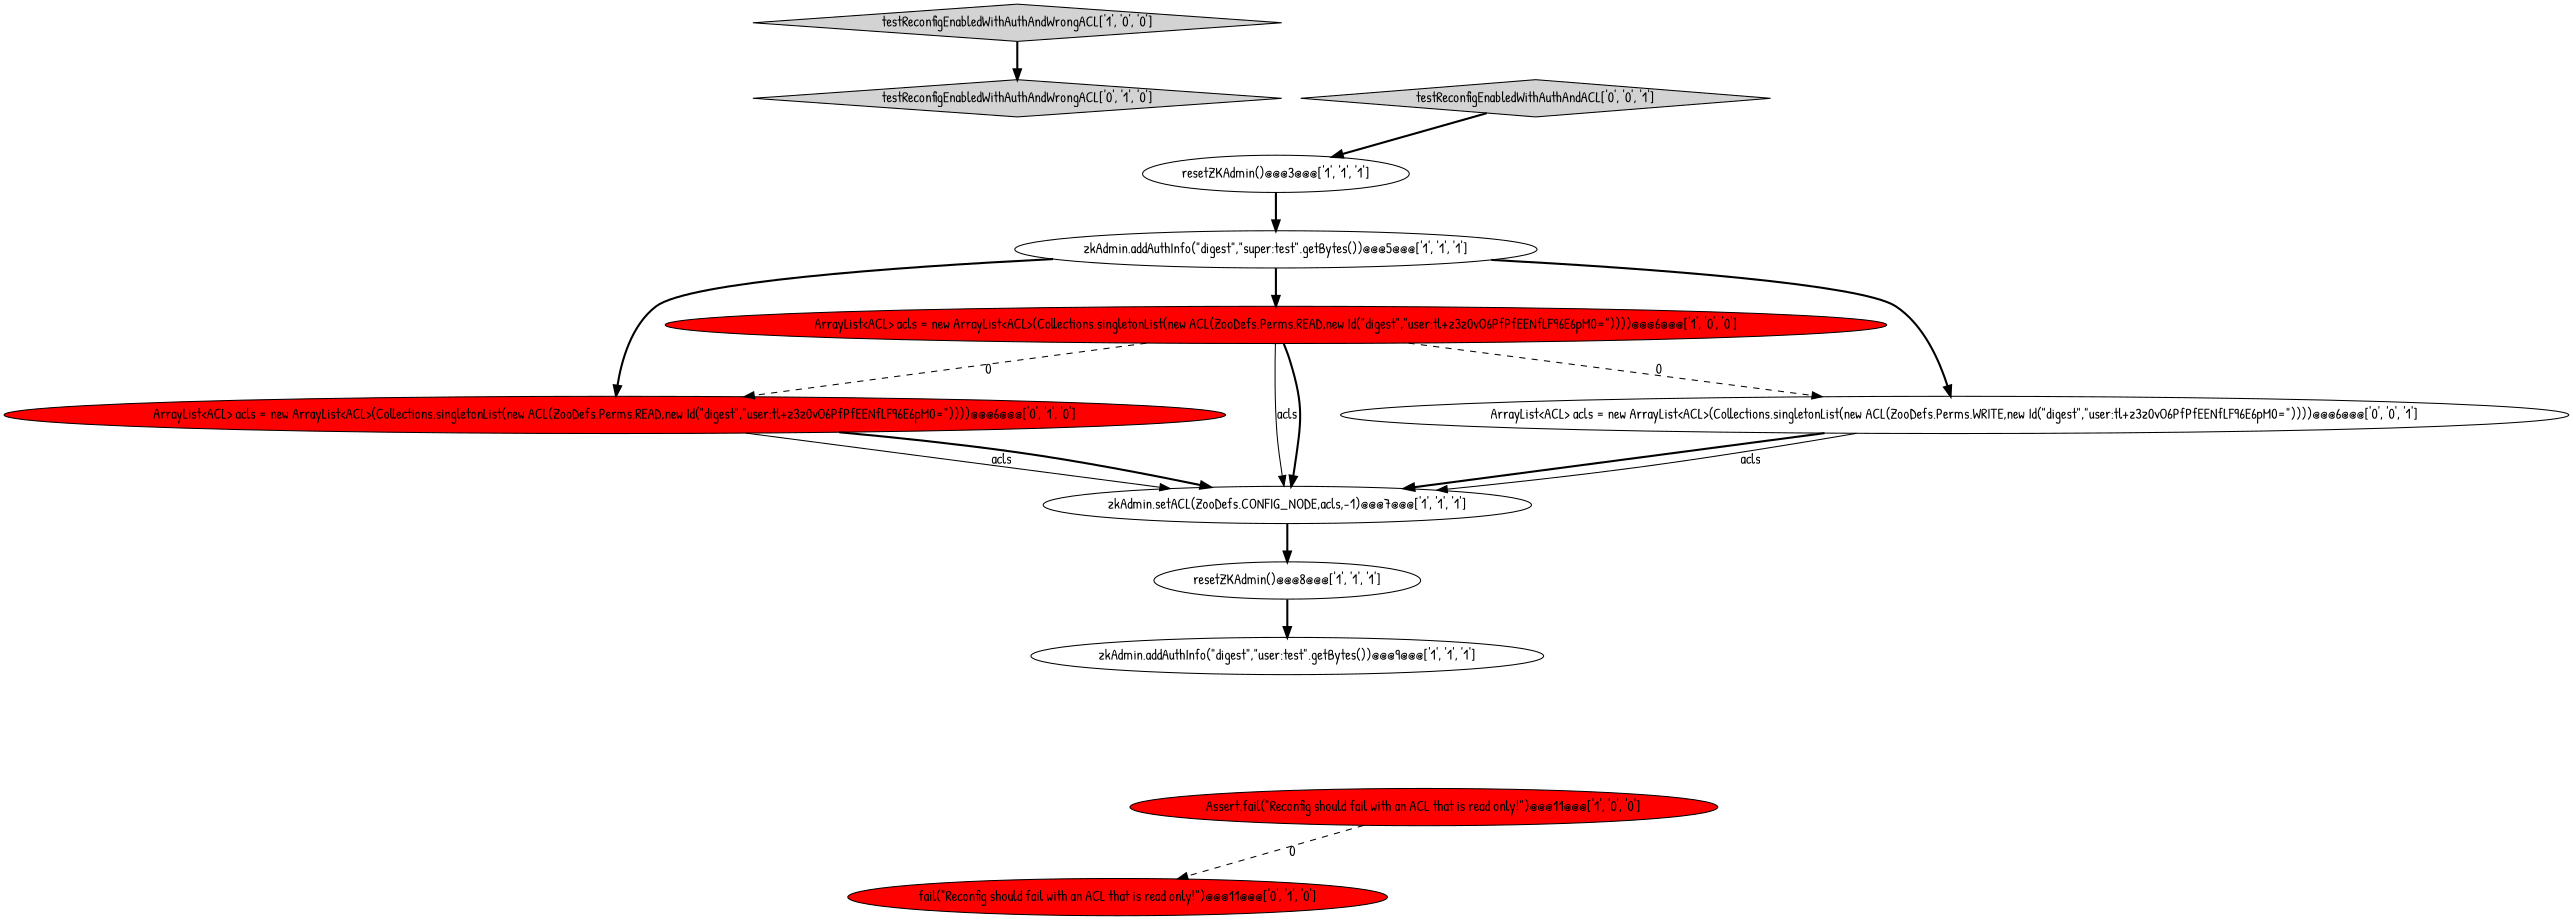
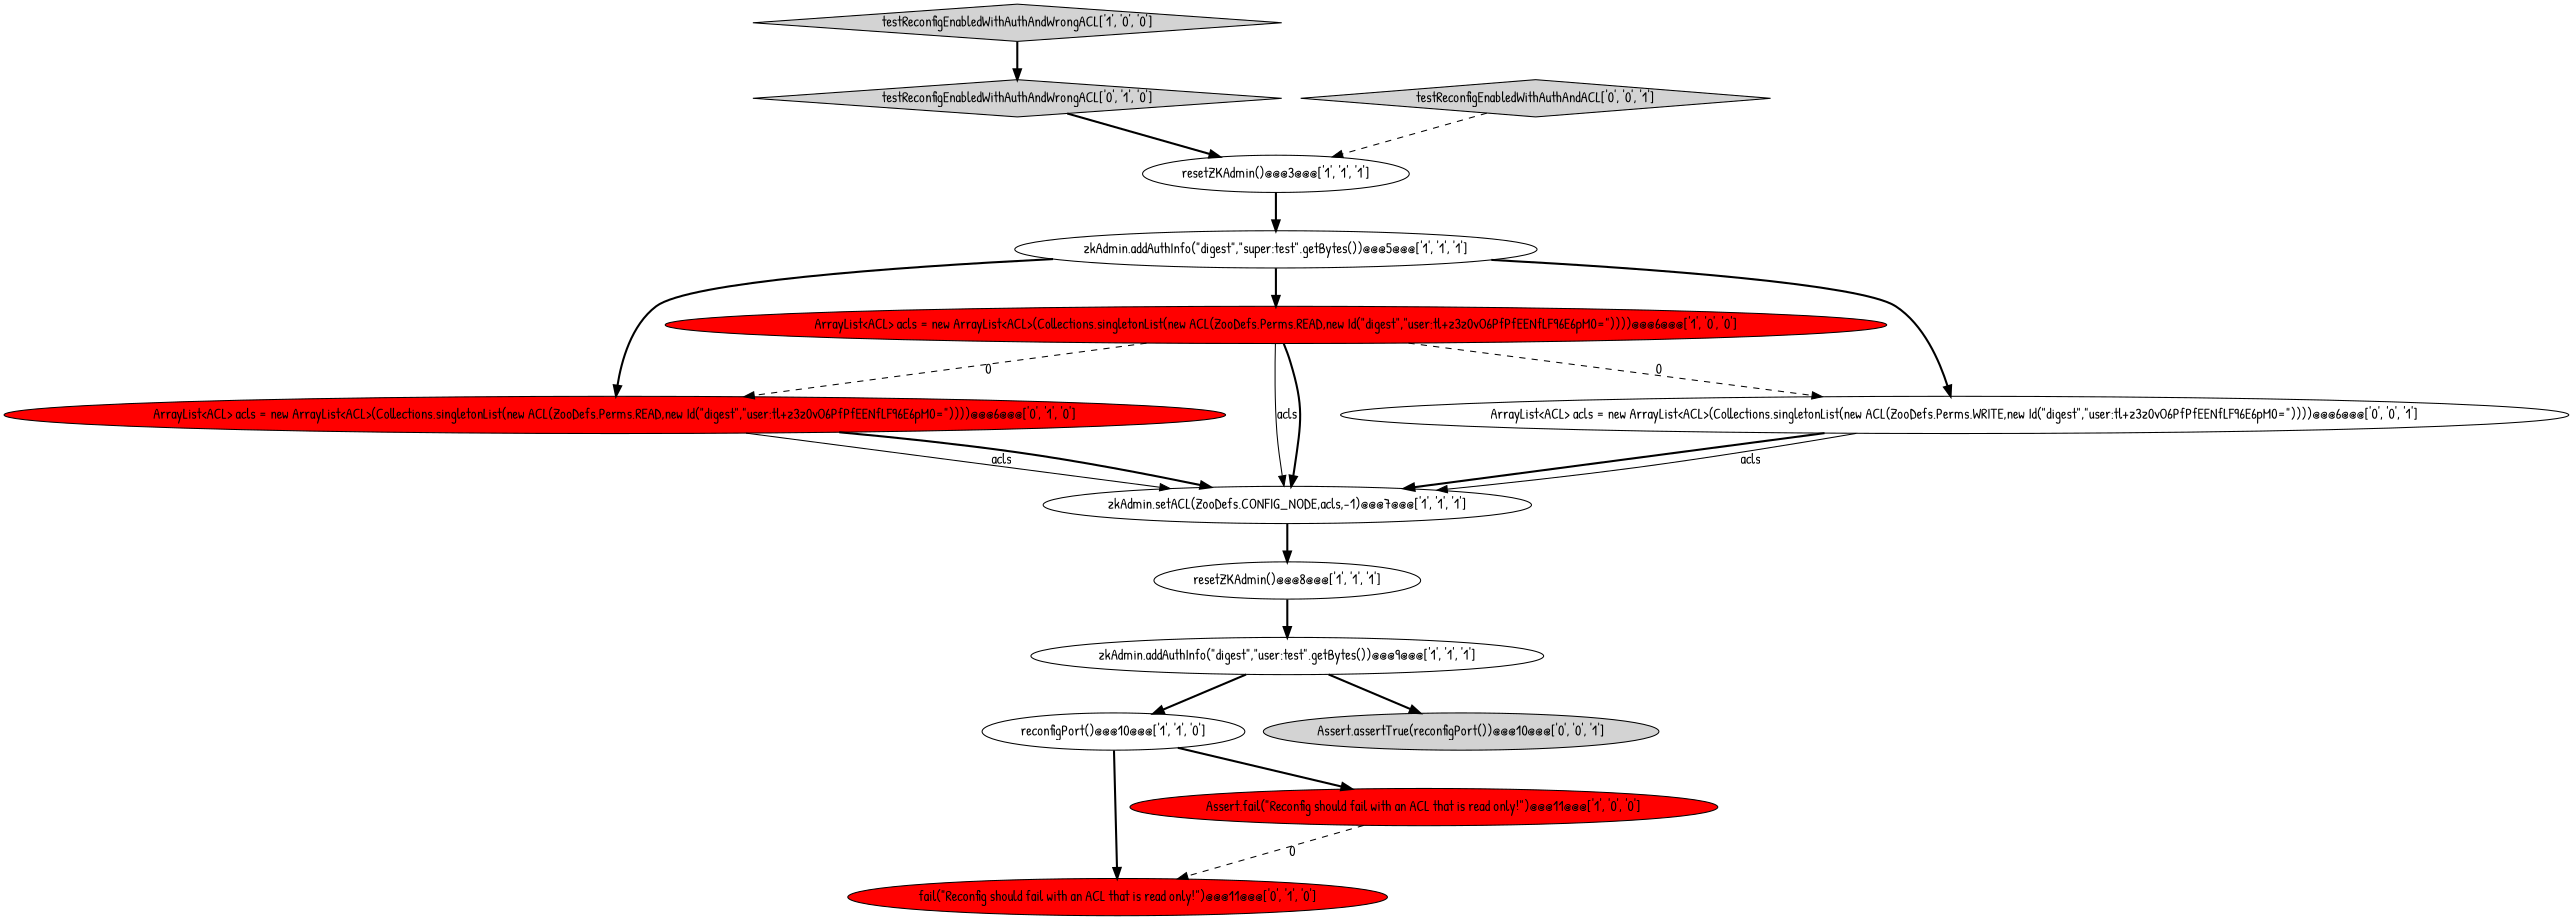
none -> (1139, 134)
(1415, 134) -> (1415, 134)
none -> (1113, 732)
none -> (1461, 732)
